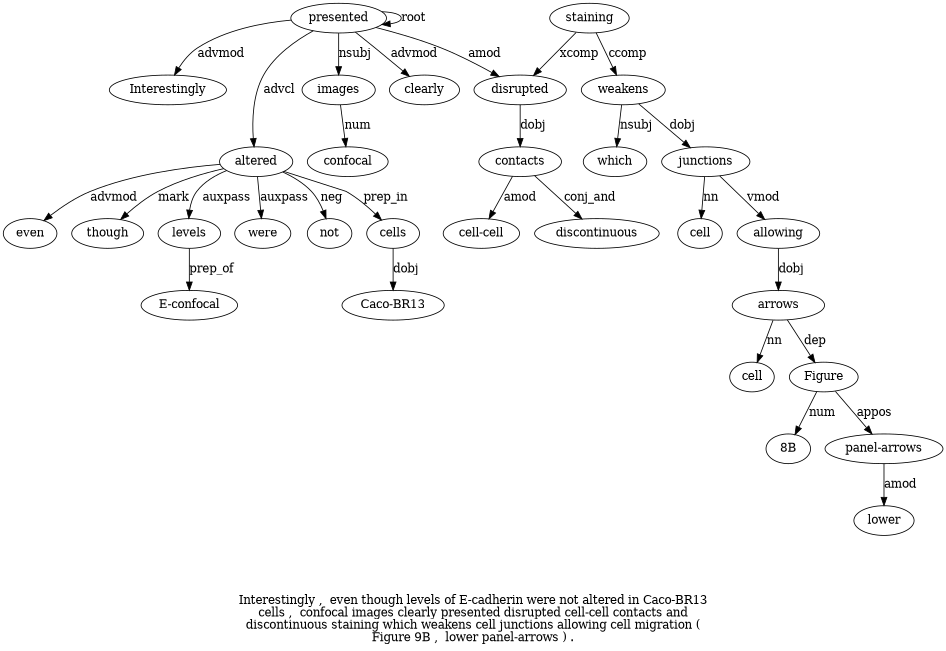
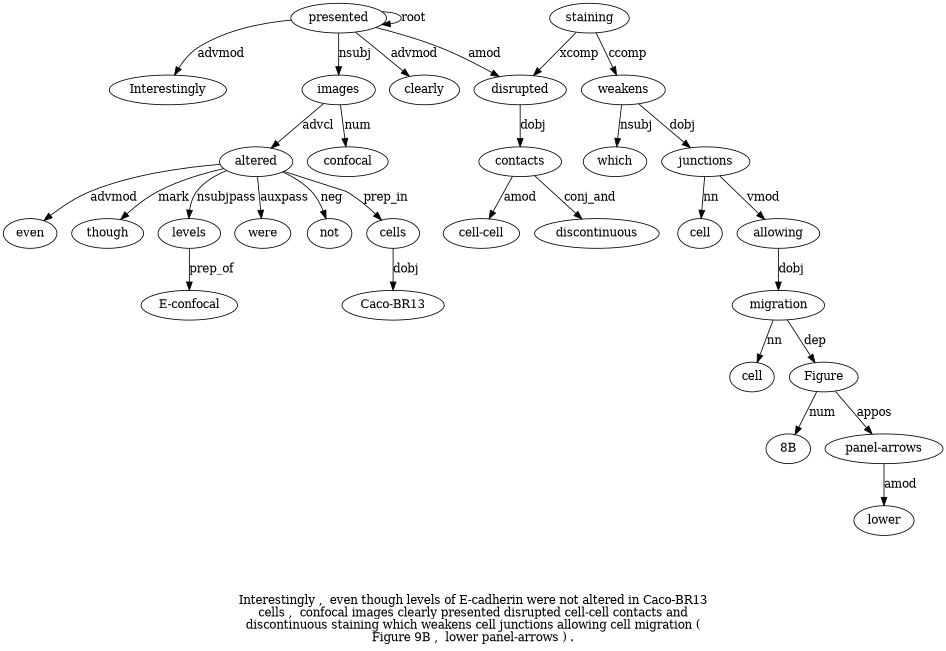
(264, 74) -> (301, 123)
(226, 198) -> (226, 198)
(778, 305) -> (778, 305)
